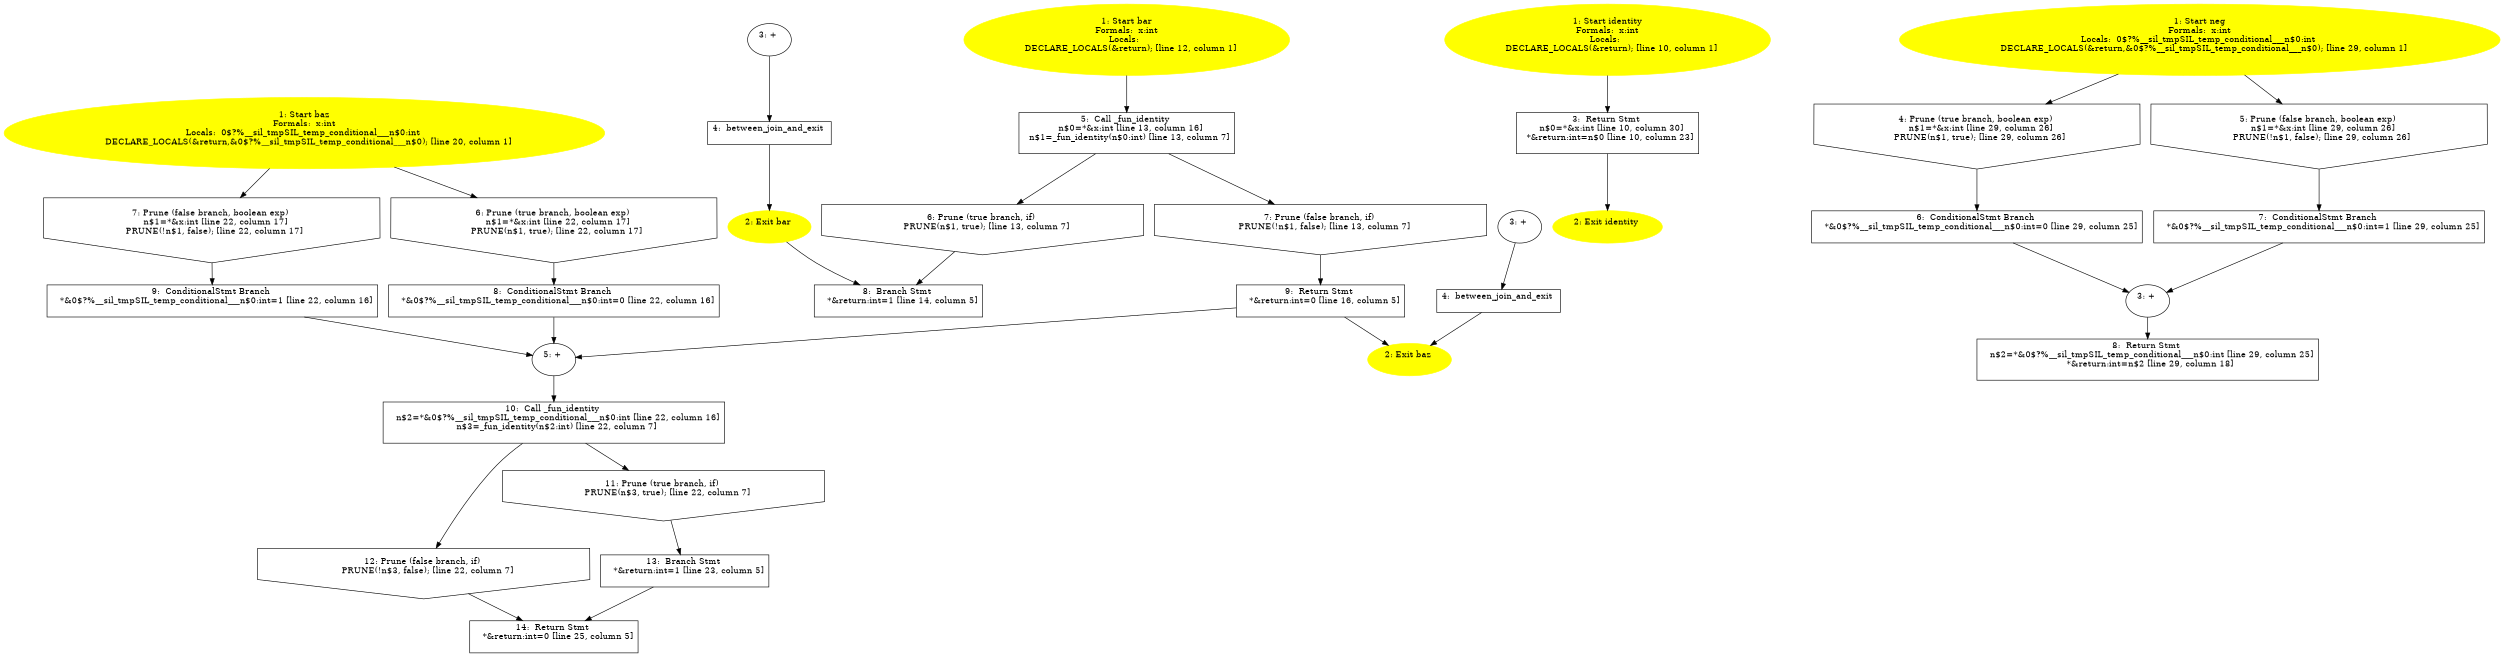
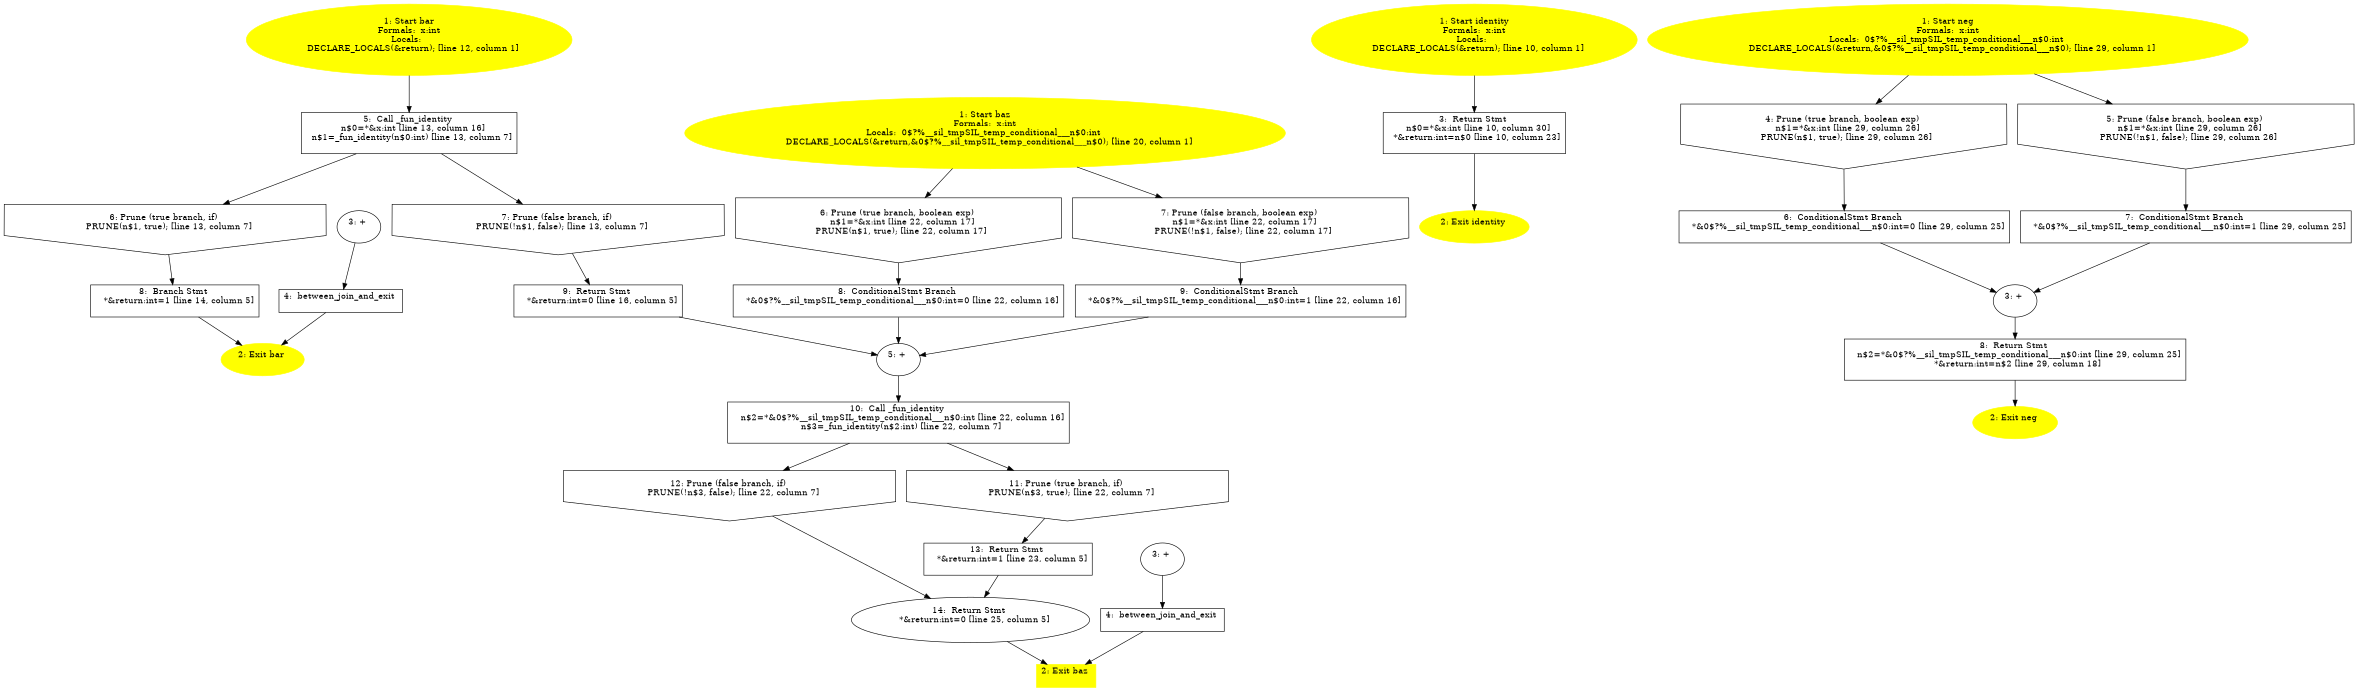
(819, 265) -> (218, 330)
(1364, 330) -> (1025, 651)
(1410, 360) -> (1066, 676)
none -> (2015, 423)
(685, 571) -> (1008, 559)
(554, 637) -> (971, 620)
